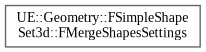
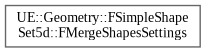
(103, 26) -> (103, 26)
